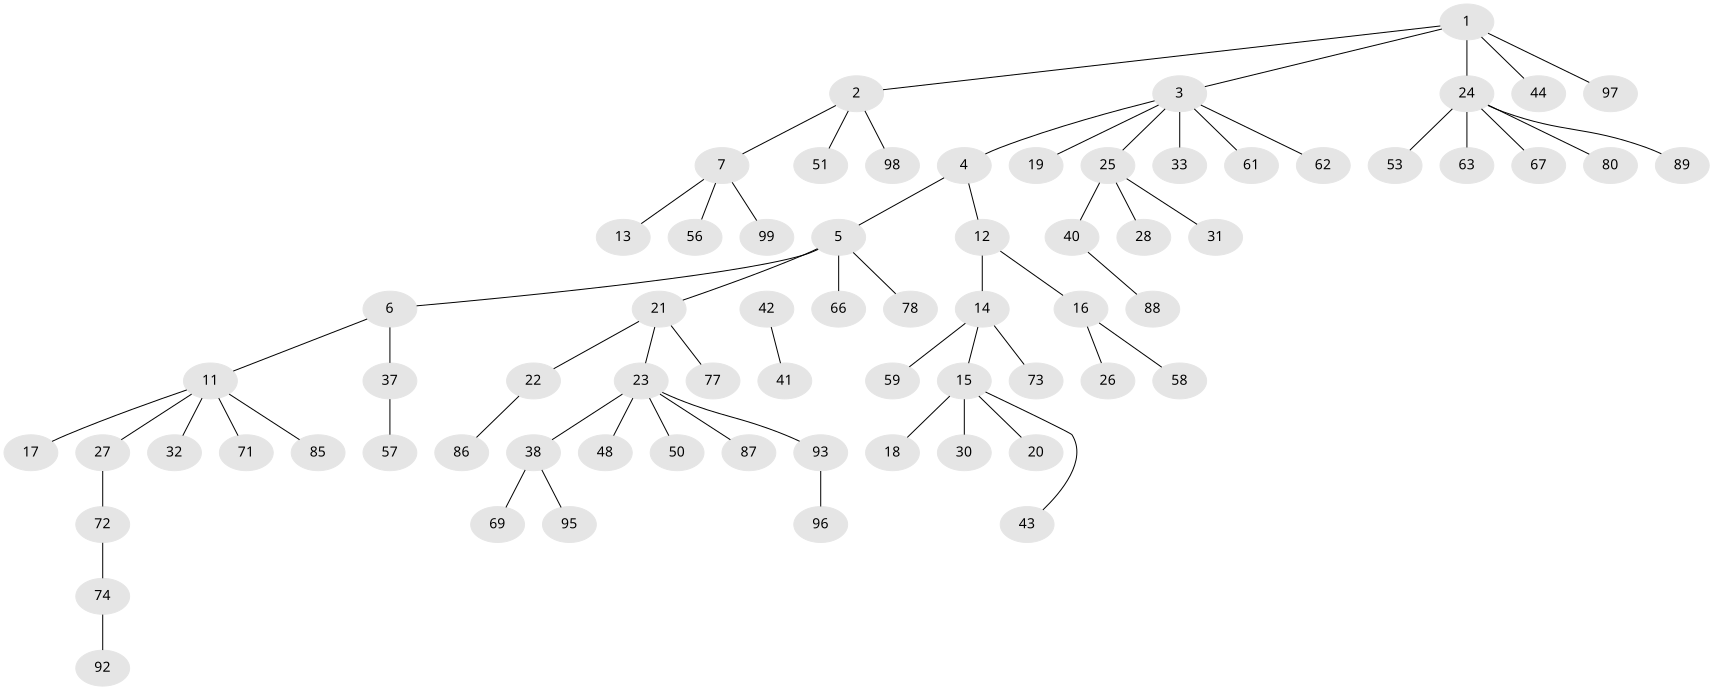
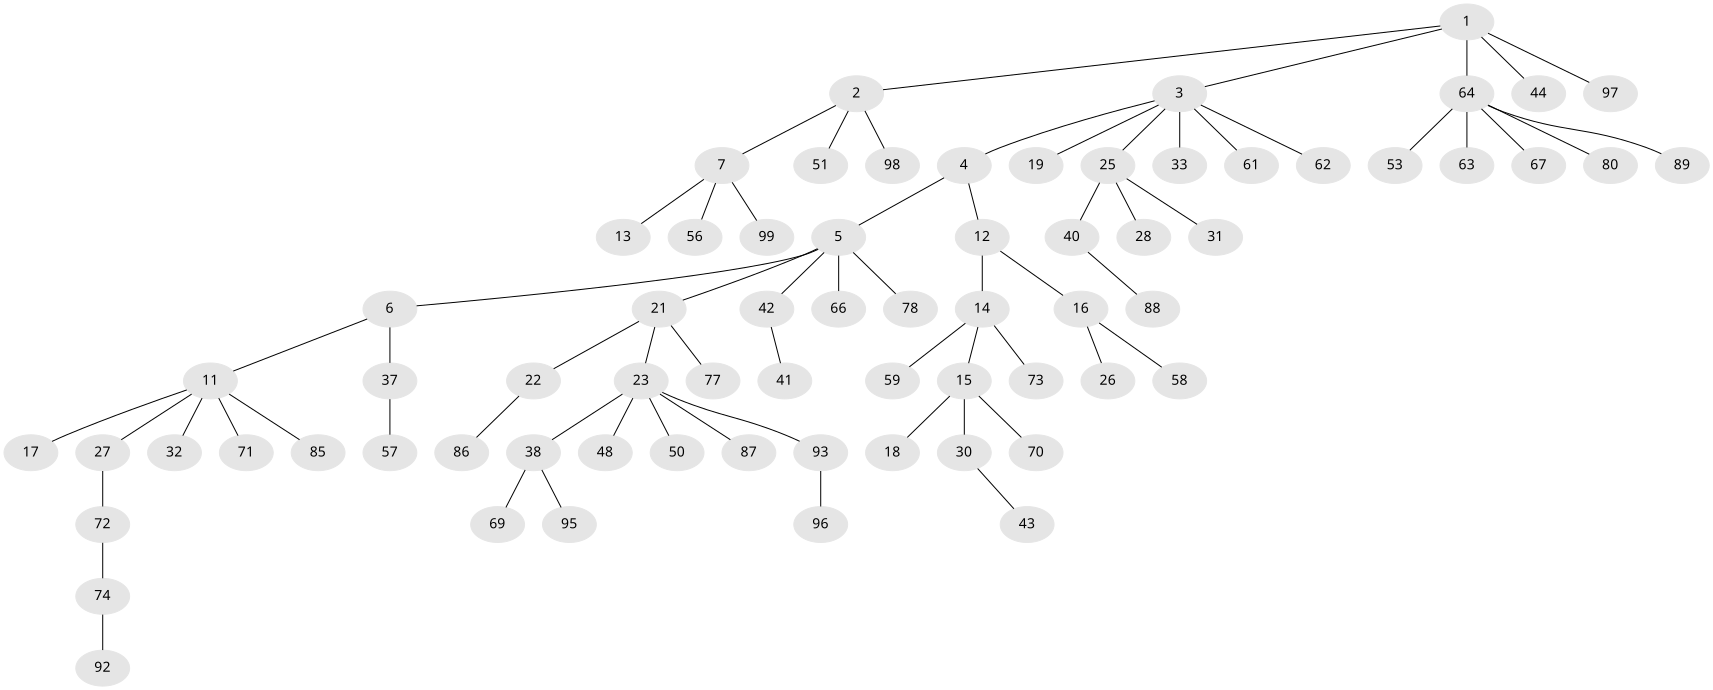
(1467, 94) -> (1467, 94)
none -> (803, 273)
(1068, 432) -> (996, 489)
(1036, 453) -> (1036, 453)
